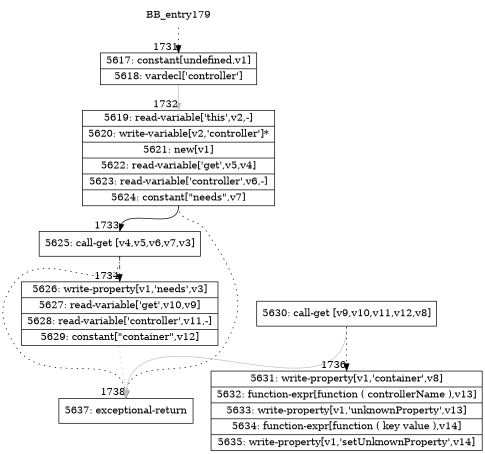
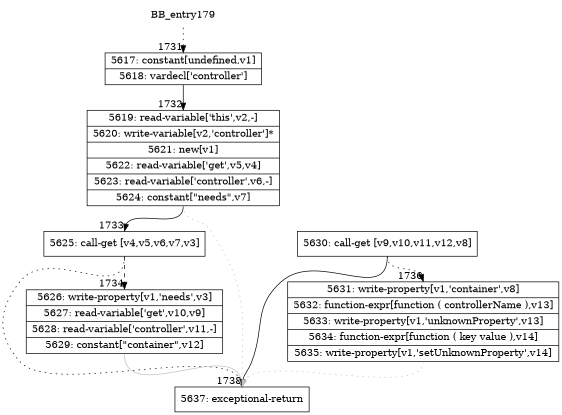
(179, 94) -> (183, 94)
(234, 323) -> (237, 283)
(240, 363) -> (288, 278)
(122, 368) -> (176, 372)
none -> (336, 375)
